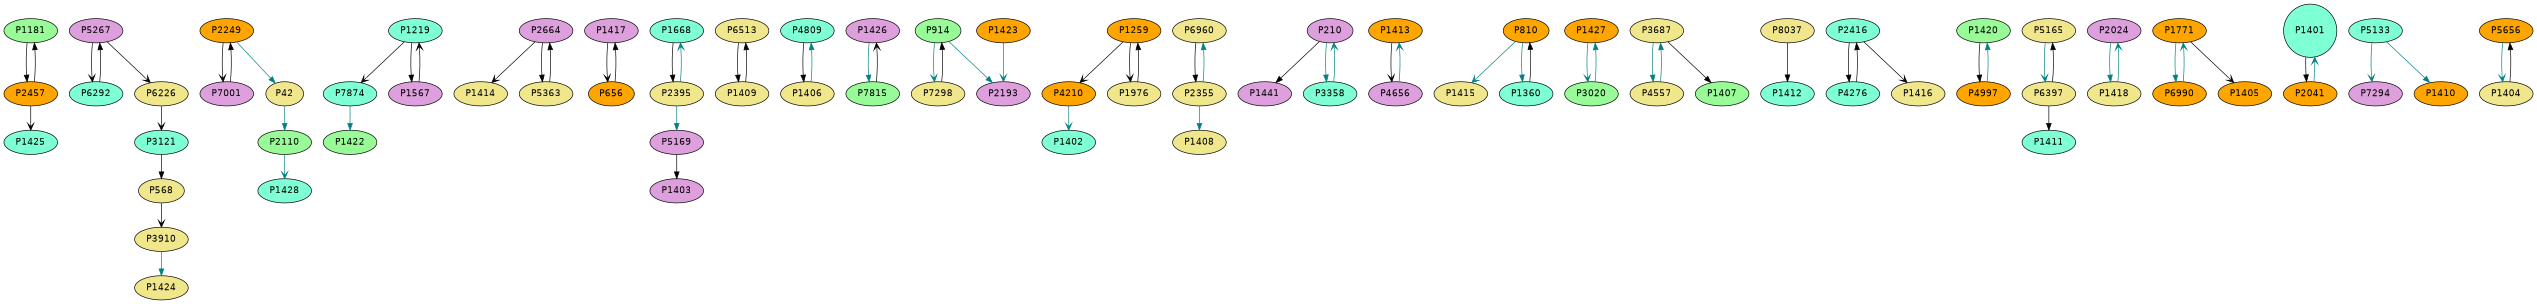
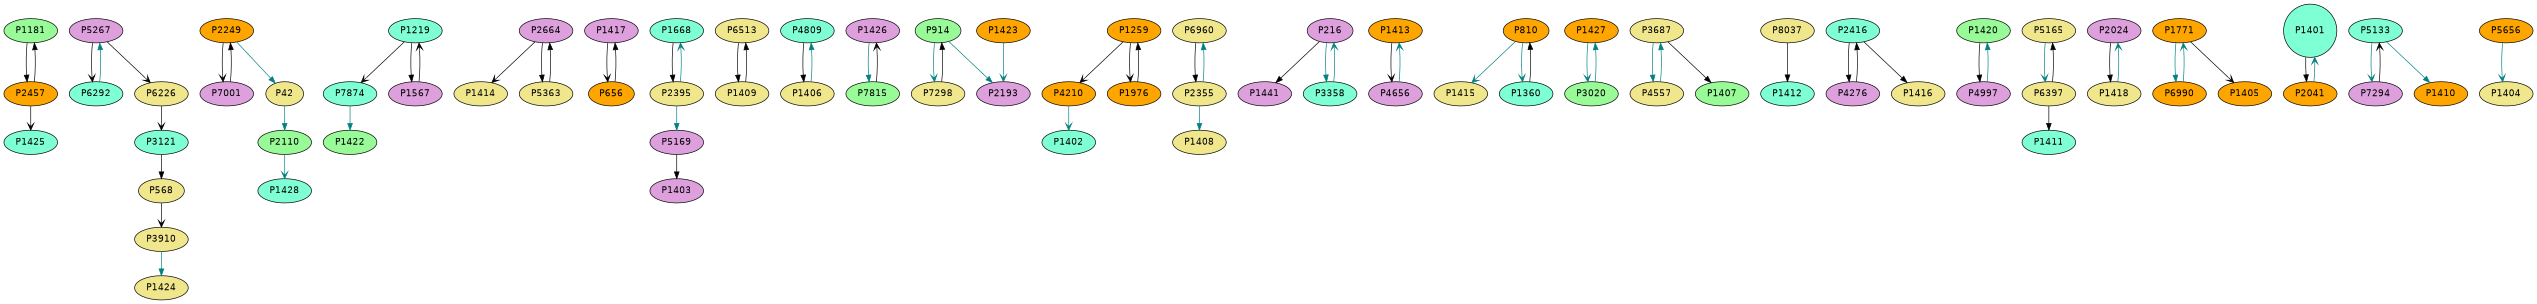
(1330, 31) -> (1330, 31)
(1522, 59) -> (1522, 59)
(2110, 59) -> (2110, 59)
(1883, 60) -> (1883, 60)
(101, 66) -> (101, 66)
none -> (2380, 66)
(2511, 66) -> none
(1134, 94) -> (1134, 94)
(1853, 94) -> (1853, 94)
(1984, 94) -> (1984, 94)
